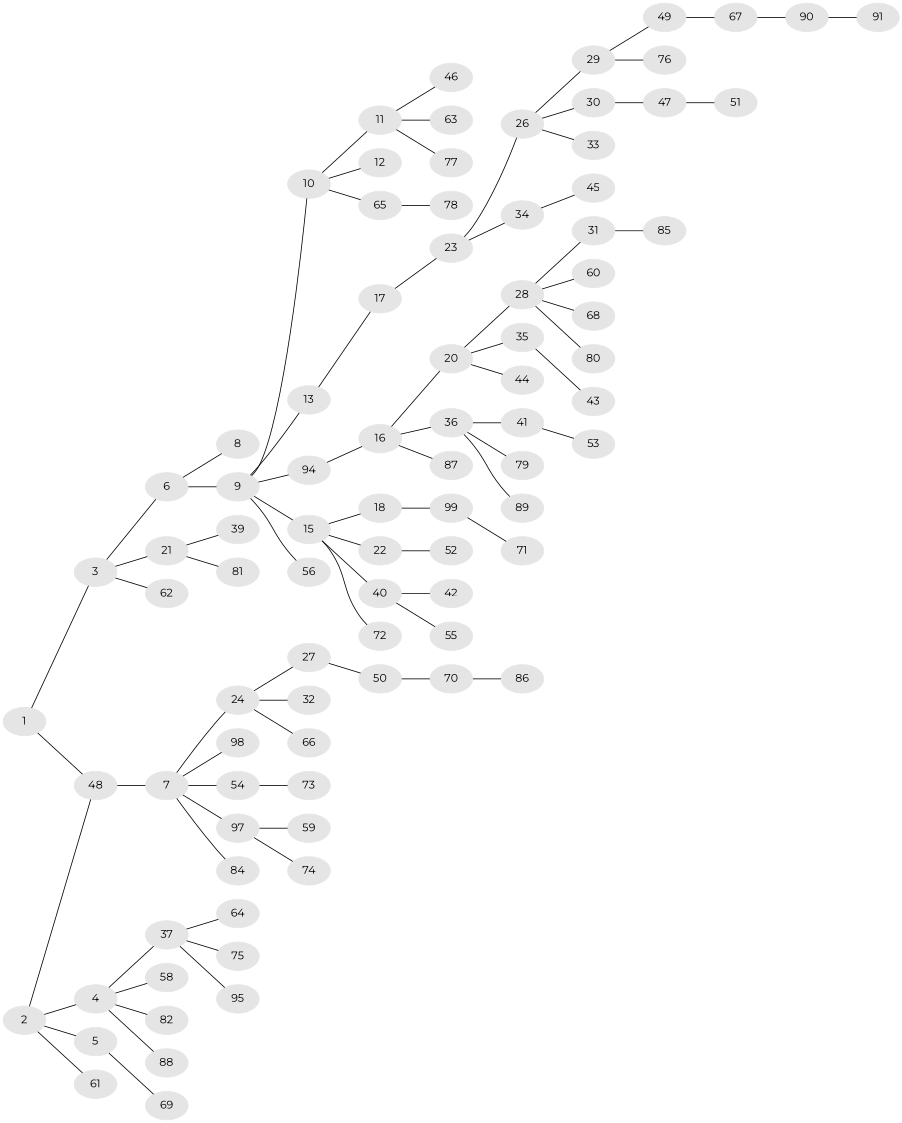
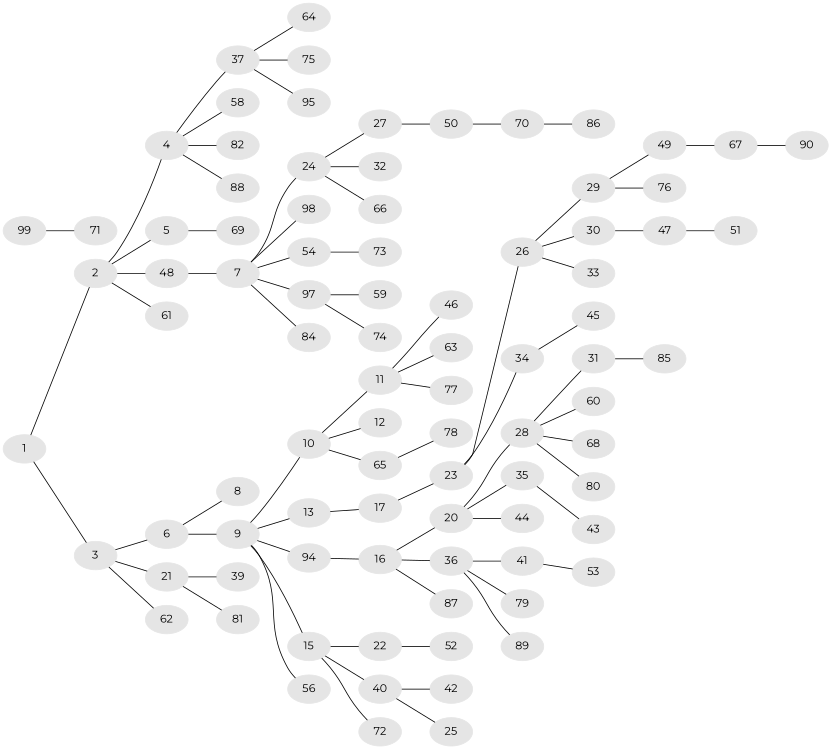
(878, 17) -> none
(380, 508) -> none
(451, 636) -> (451, 732)
(60, 754) -> (60, 361)
